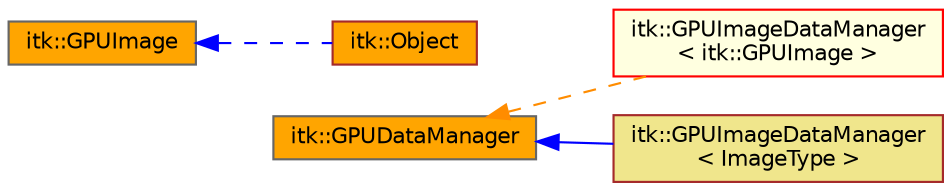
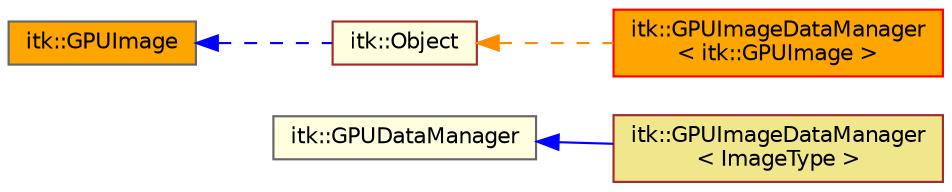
(405, 43) -> (405, 43)
(778, 43) -> (778, 43)
(579, 94) -> (556, 43)
(405, 138) -> (405, 138)
